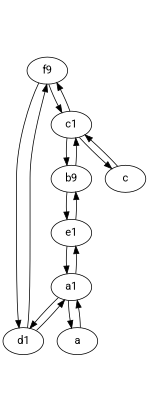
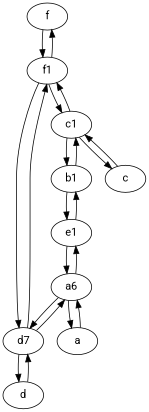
none -> (47, 17)
(47, 71) -> (47, 71)
(71, 179) -> (71, 179)
(71, 287) -> (71, 287)
(23, 341) -> (23, 341)
none -> (23, 395)
